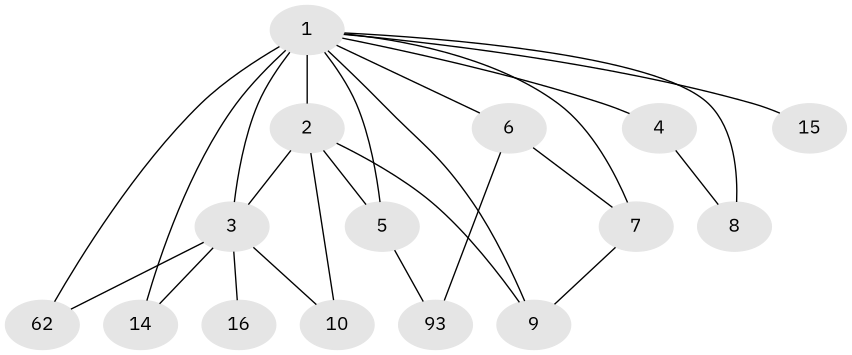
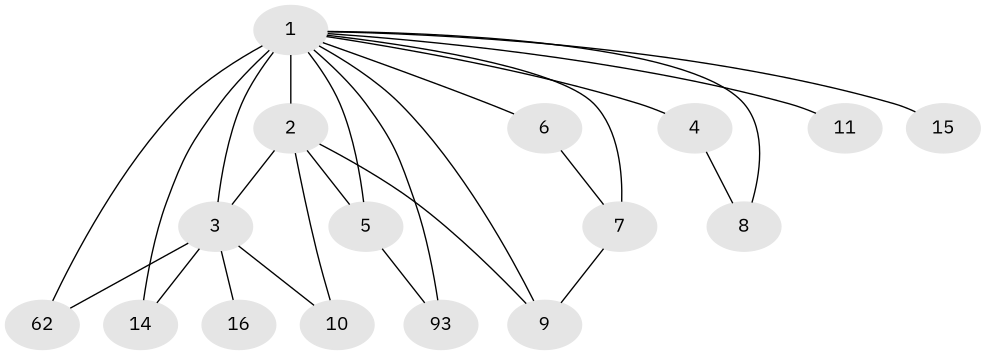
none -> (845, 128)
(472, 226) -> (401, 162)
